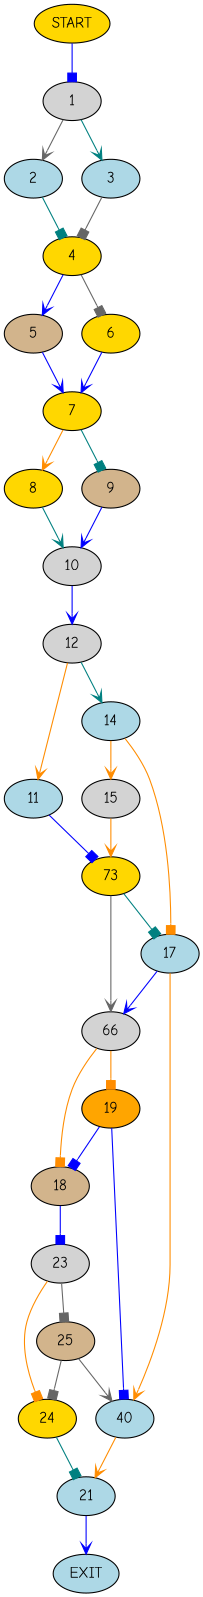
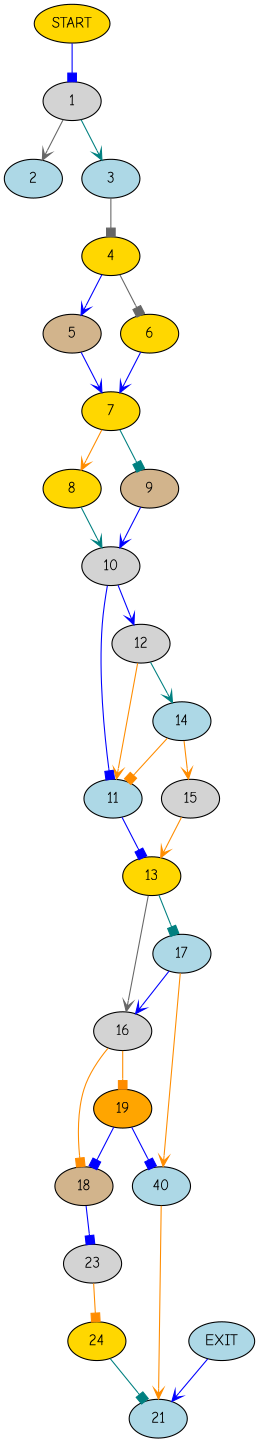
(50, 213) -> none
none -> (101, 677)
(162, 827) -> (151, 756)
(111, 876) -> (152, 876)
(111, 1031) -> (123, 1031)
(66, 1341) -> none
(86, 1530) -> (193, 1376)
